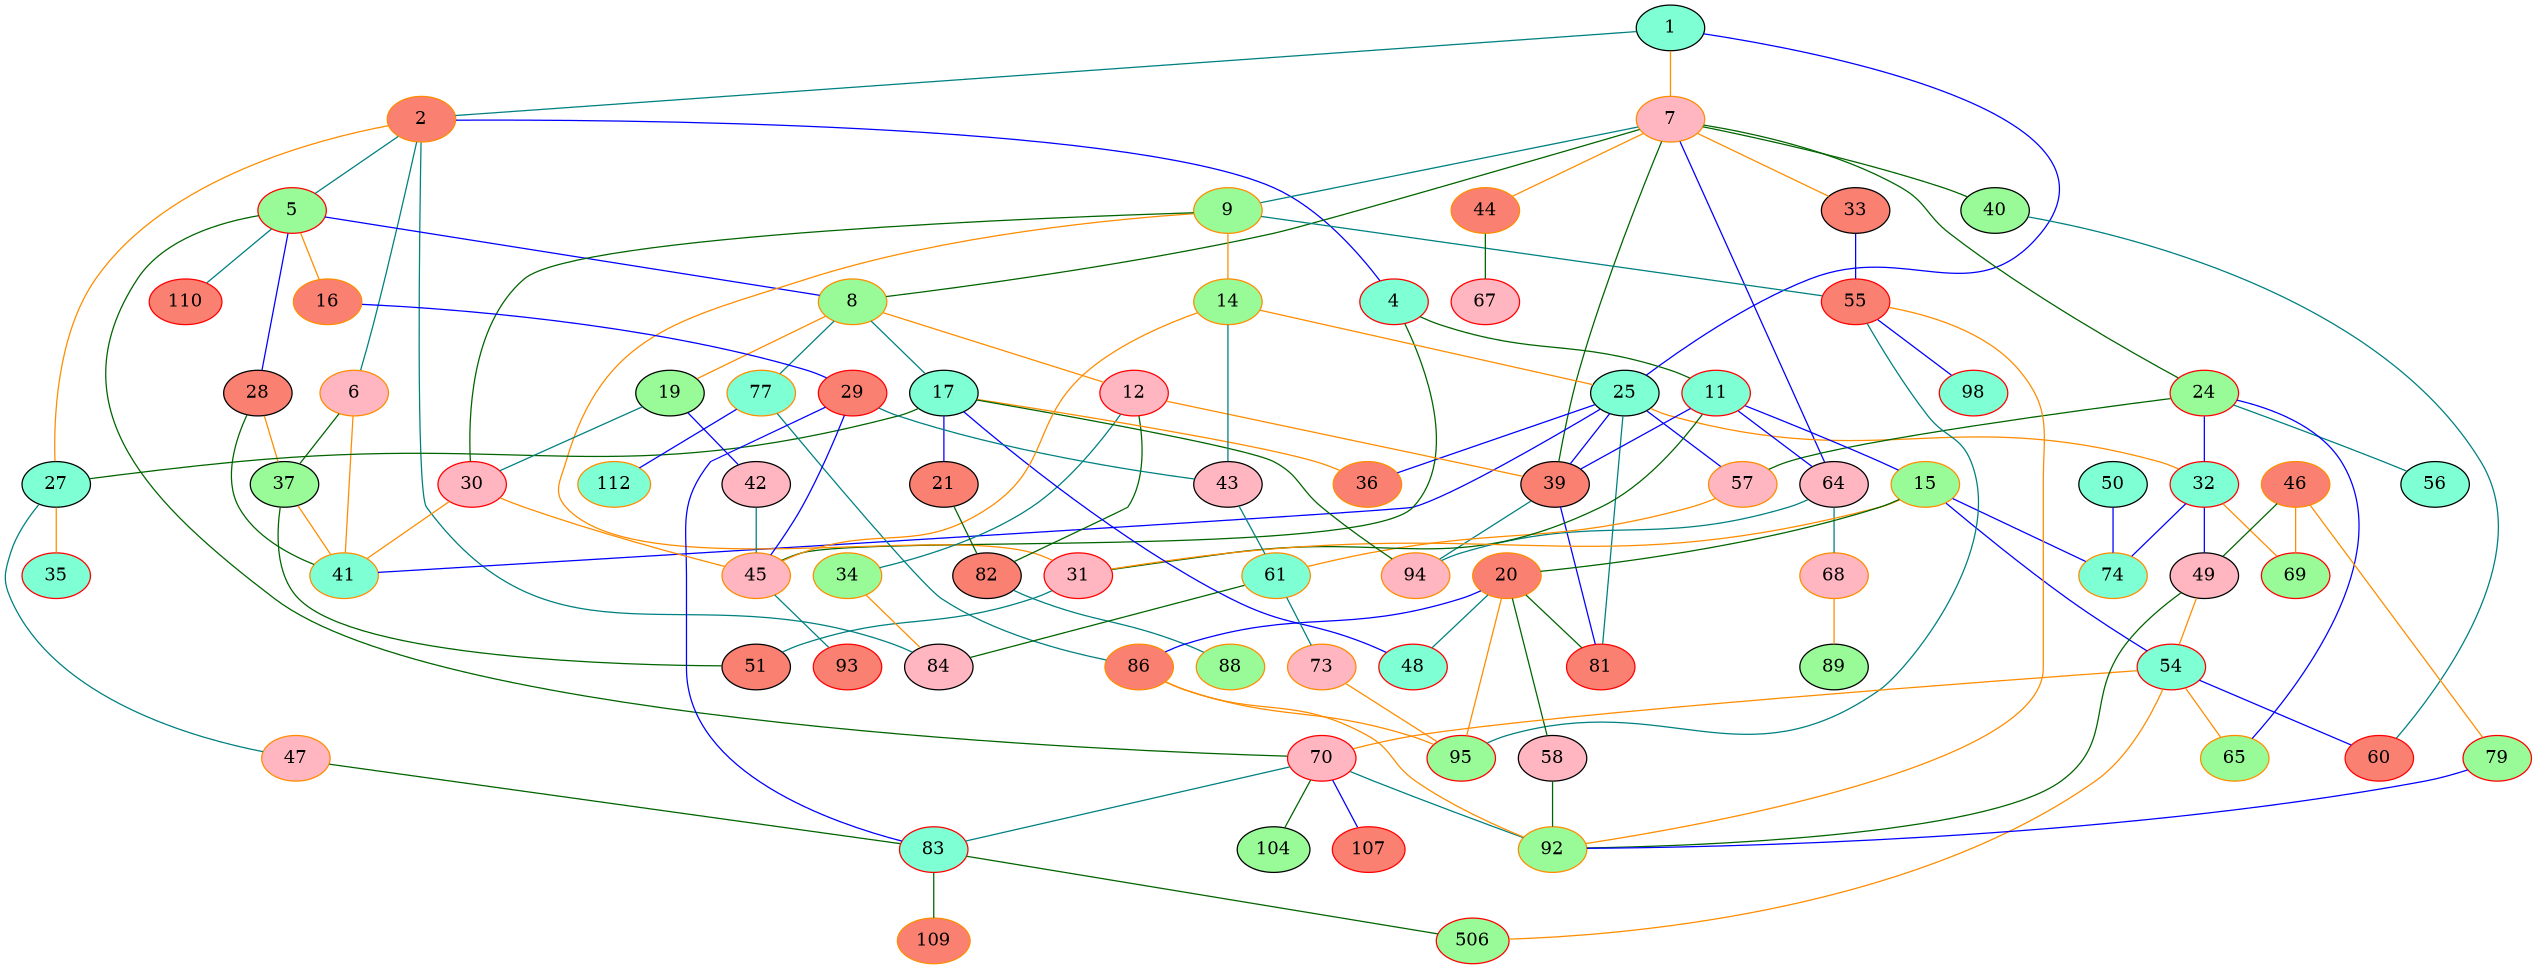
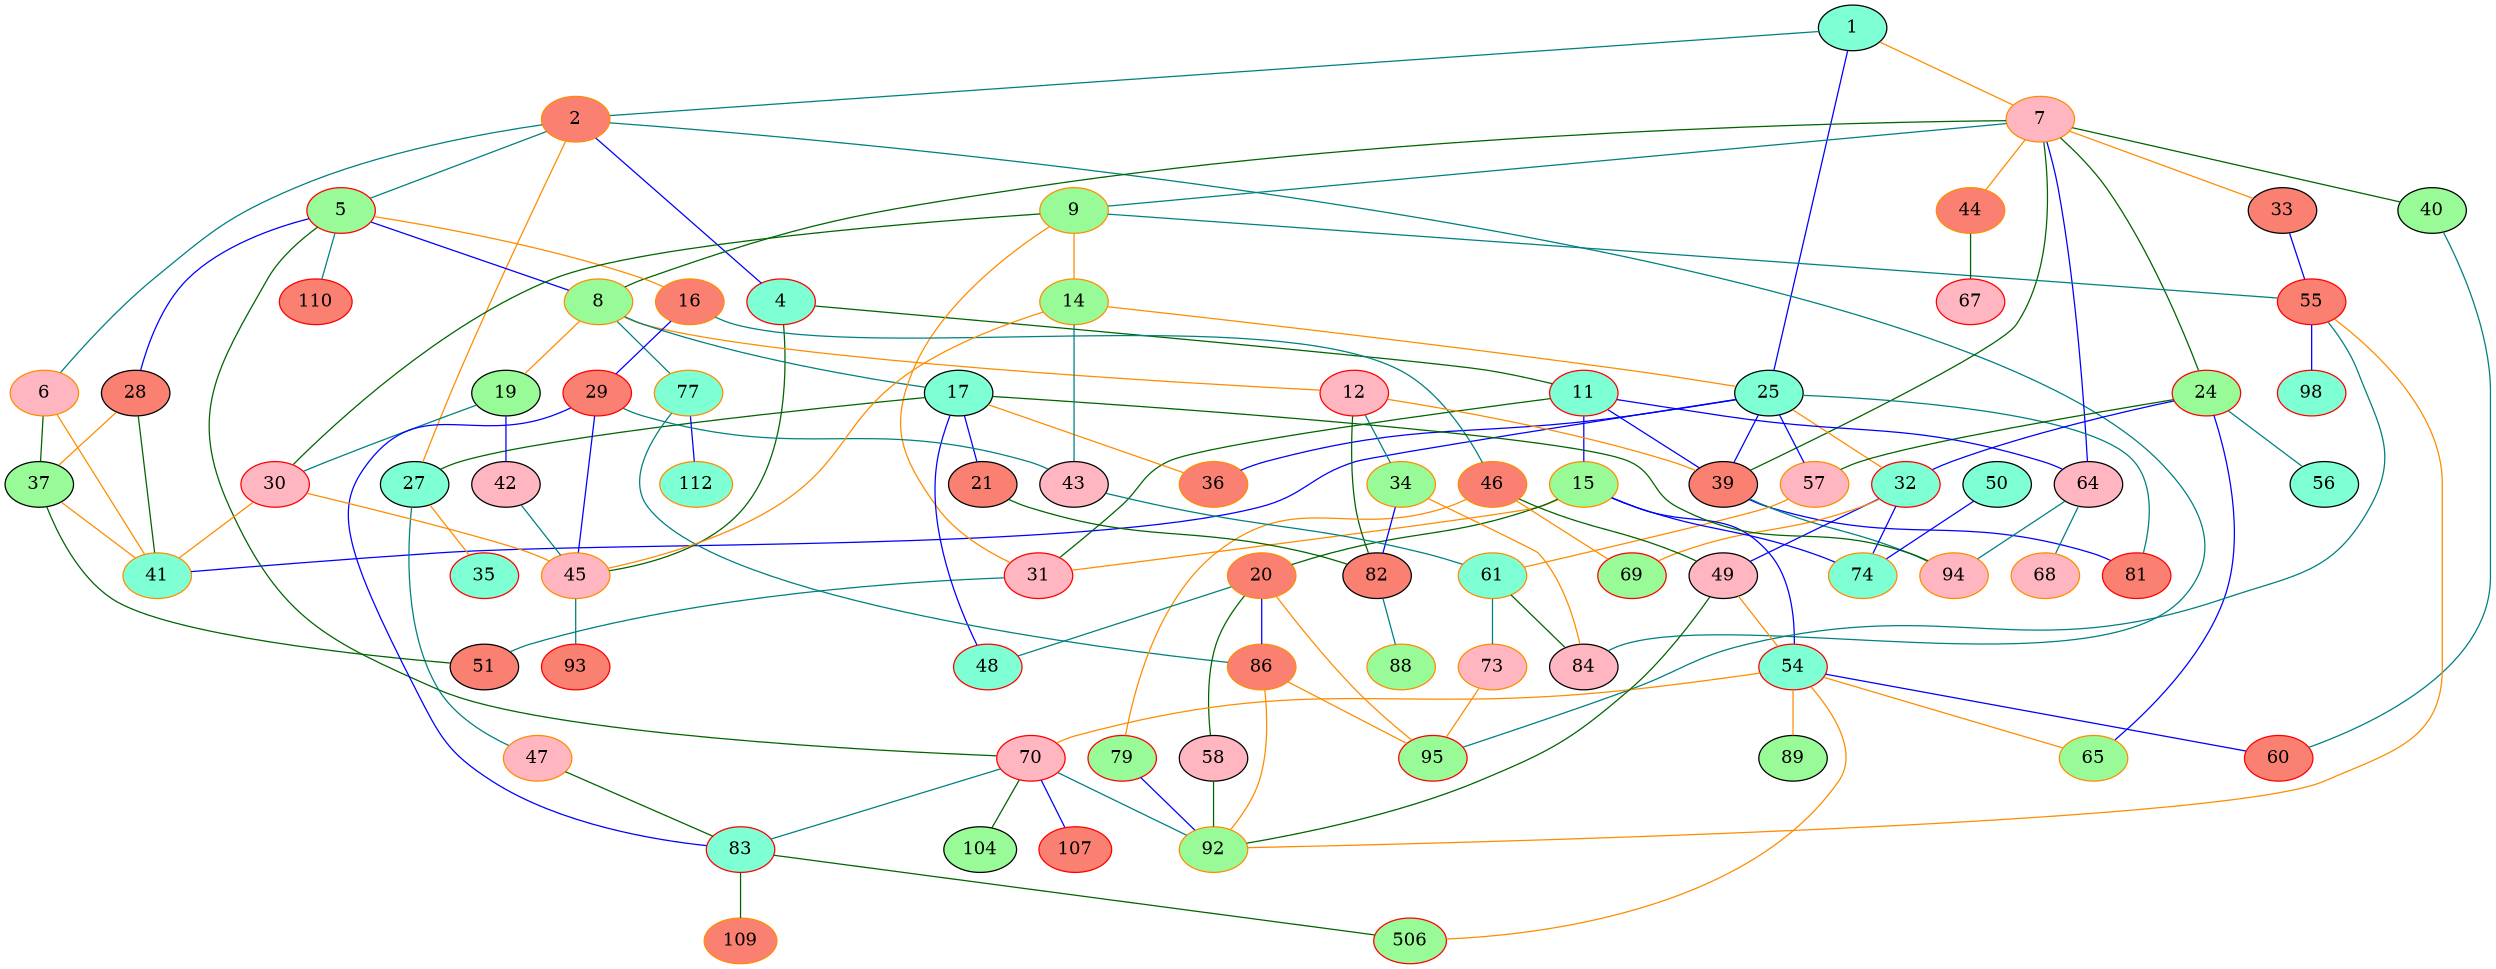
none -> (1060, 336)
none -> (1389, 530)
(1554, 621) -> none
(1834, 621) -> (1793, 713)
